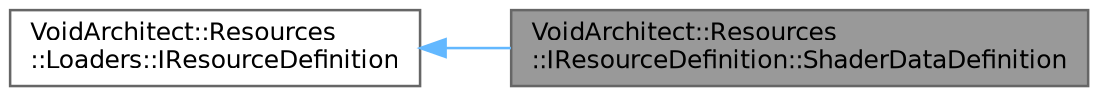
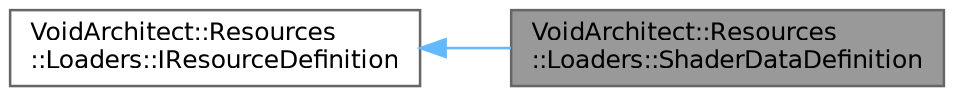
(800, 48) -> (728, 48)
